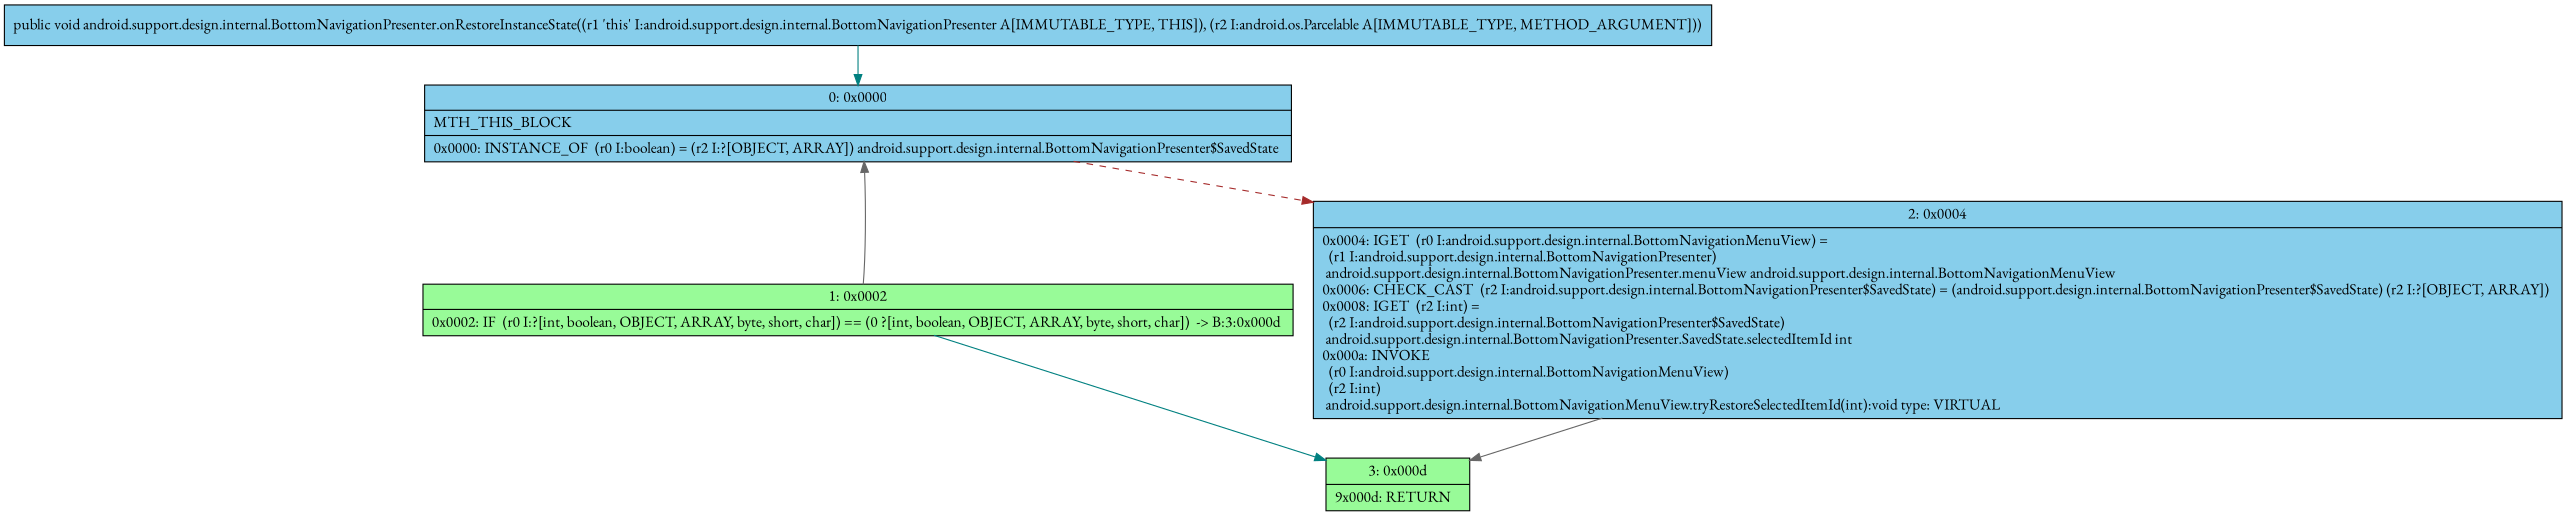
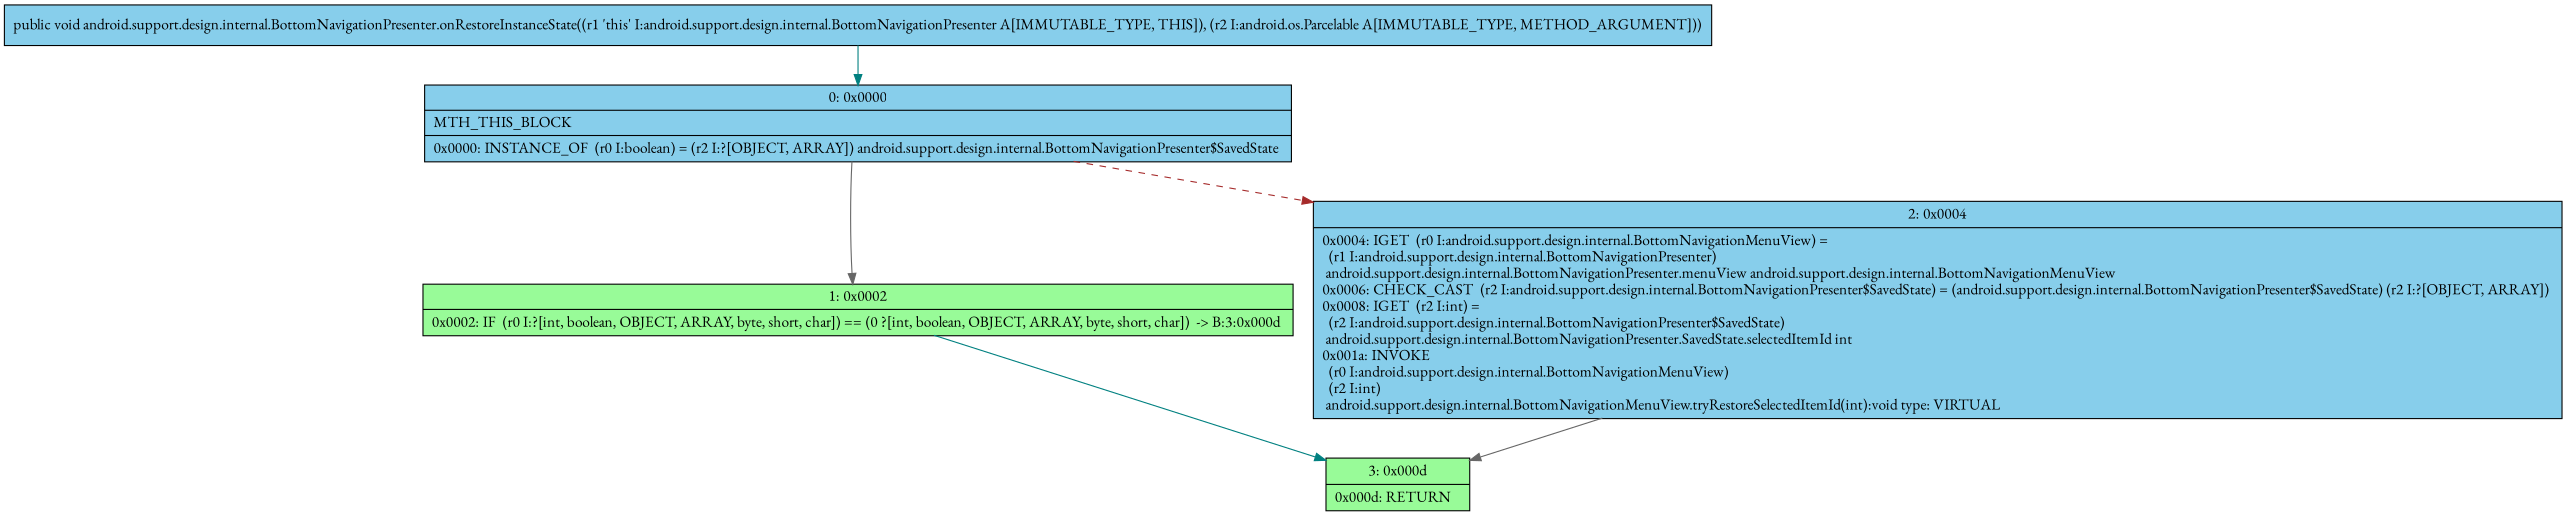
(865, 229) -> (851, 217)
(1380, 356) -> (1380, 356)
(1398, 497) -> (1398, 497)
